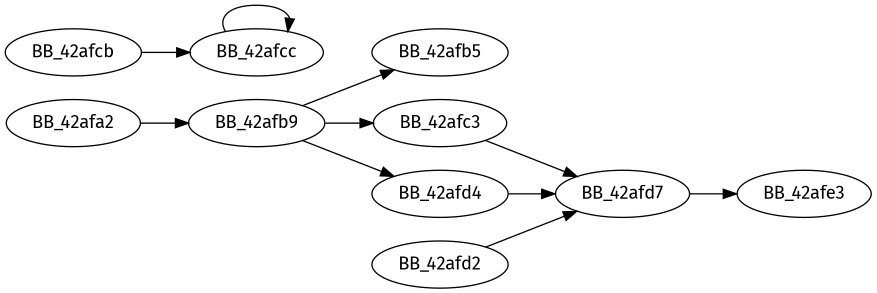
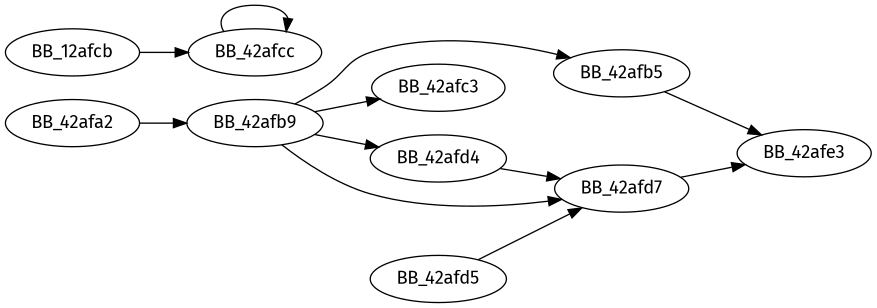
(73, 52) -> (72, 52)
none -> (707, 111)
(525, 156) -> (408, 202)
(440, 265) -> (438, 279)
